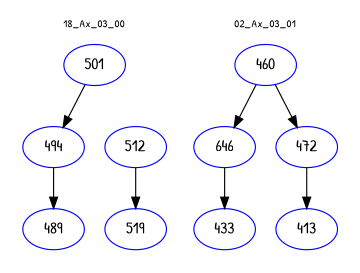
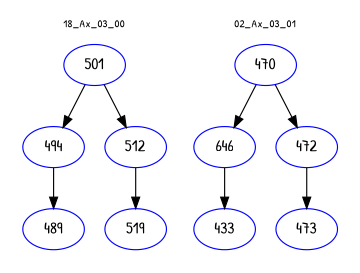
(266, 65) -> (266, 65)
none -> (113, 101)
(307, 229) -> (307, 229)
